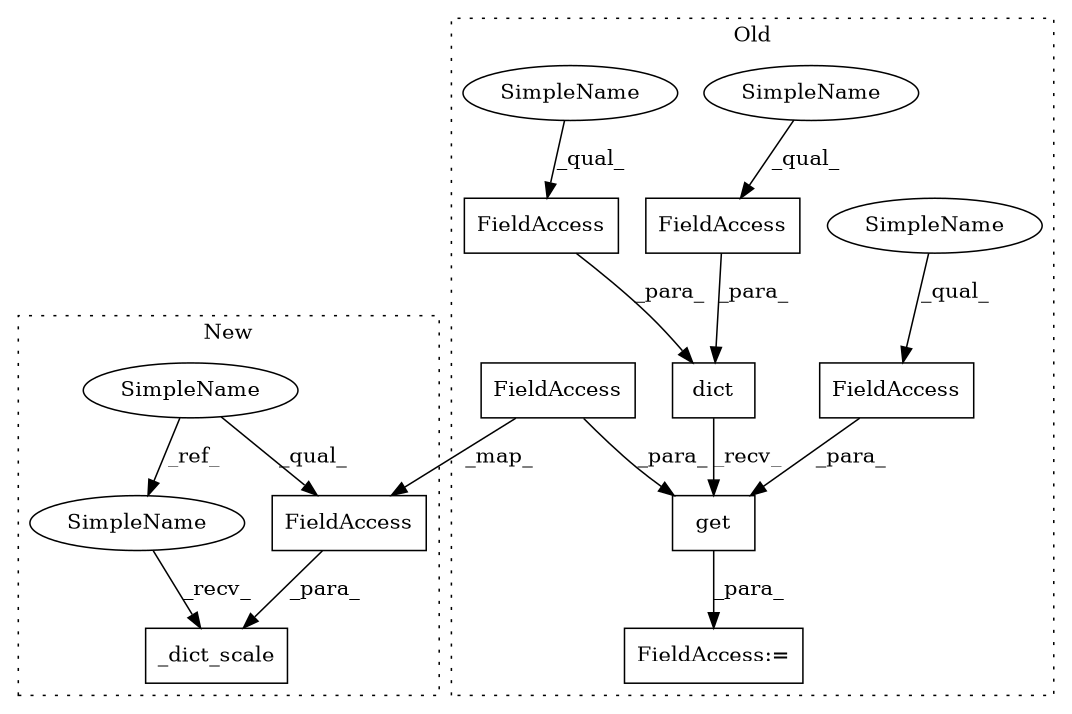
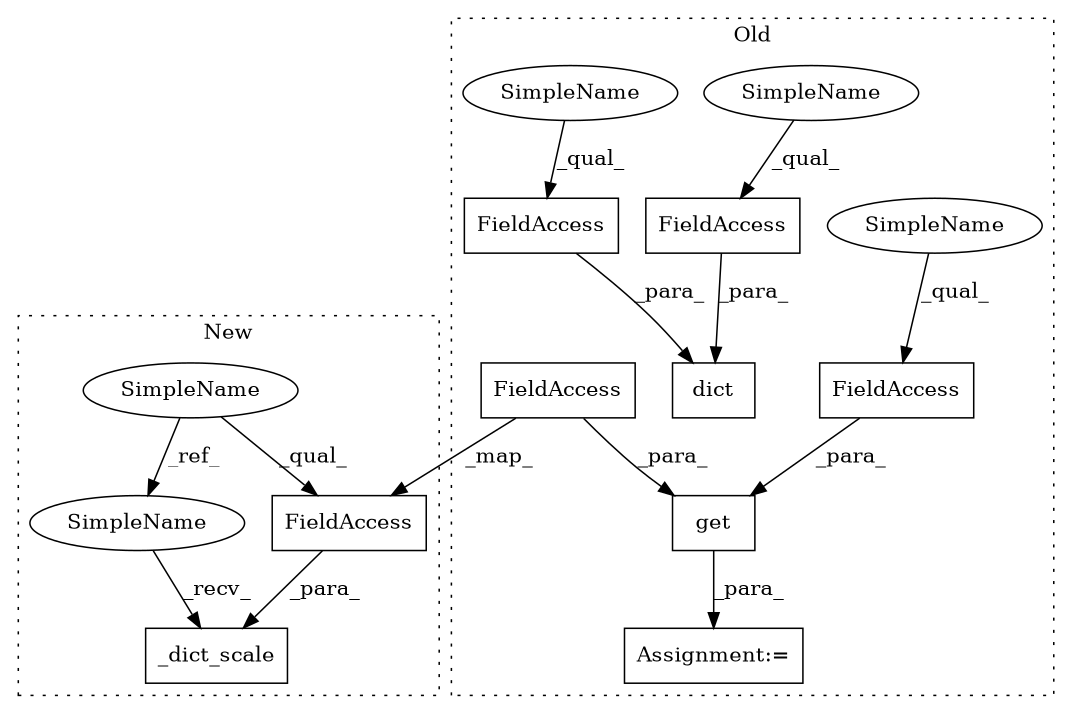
(714, 449) -> none
(714, 656) -> (714, 656)
